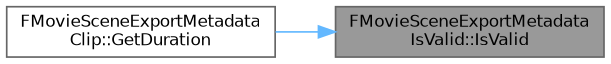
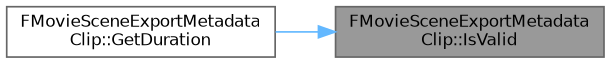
(470, 32) -> (470, 32)
